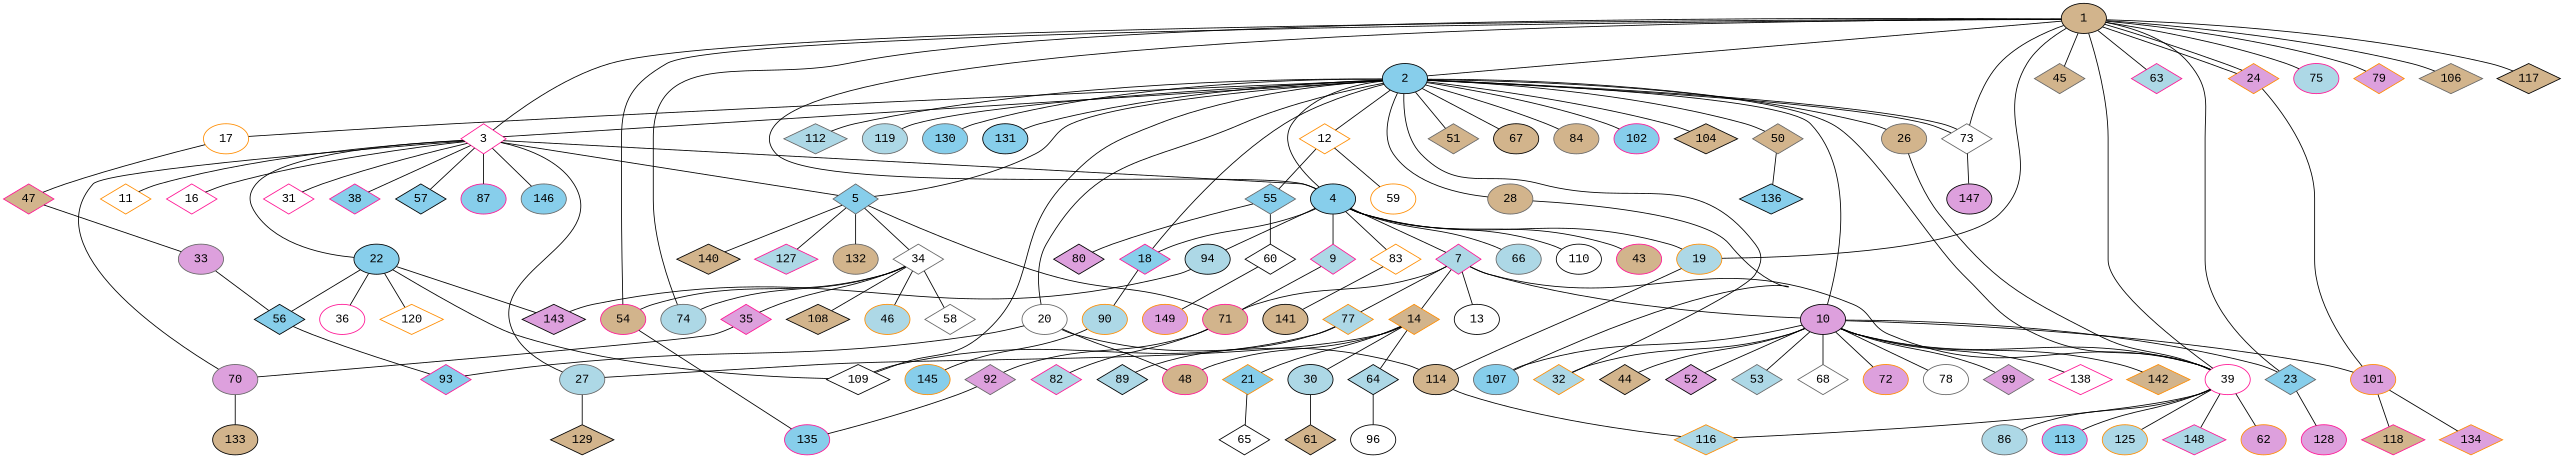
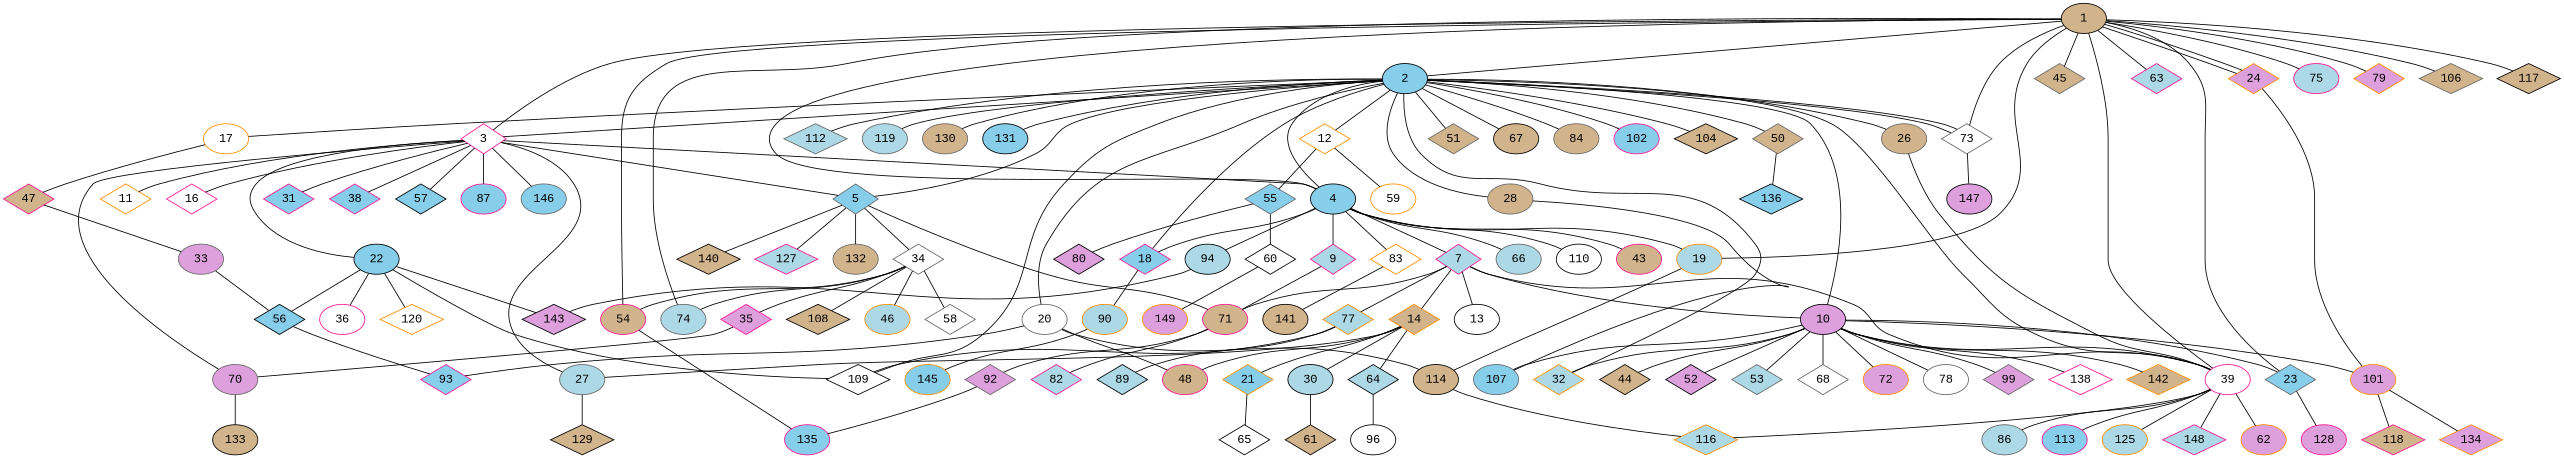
(945, 139) -> (945, 139)
(289, 199) -> (289, 199)
